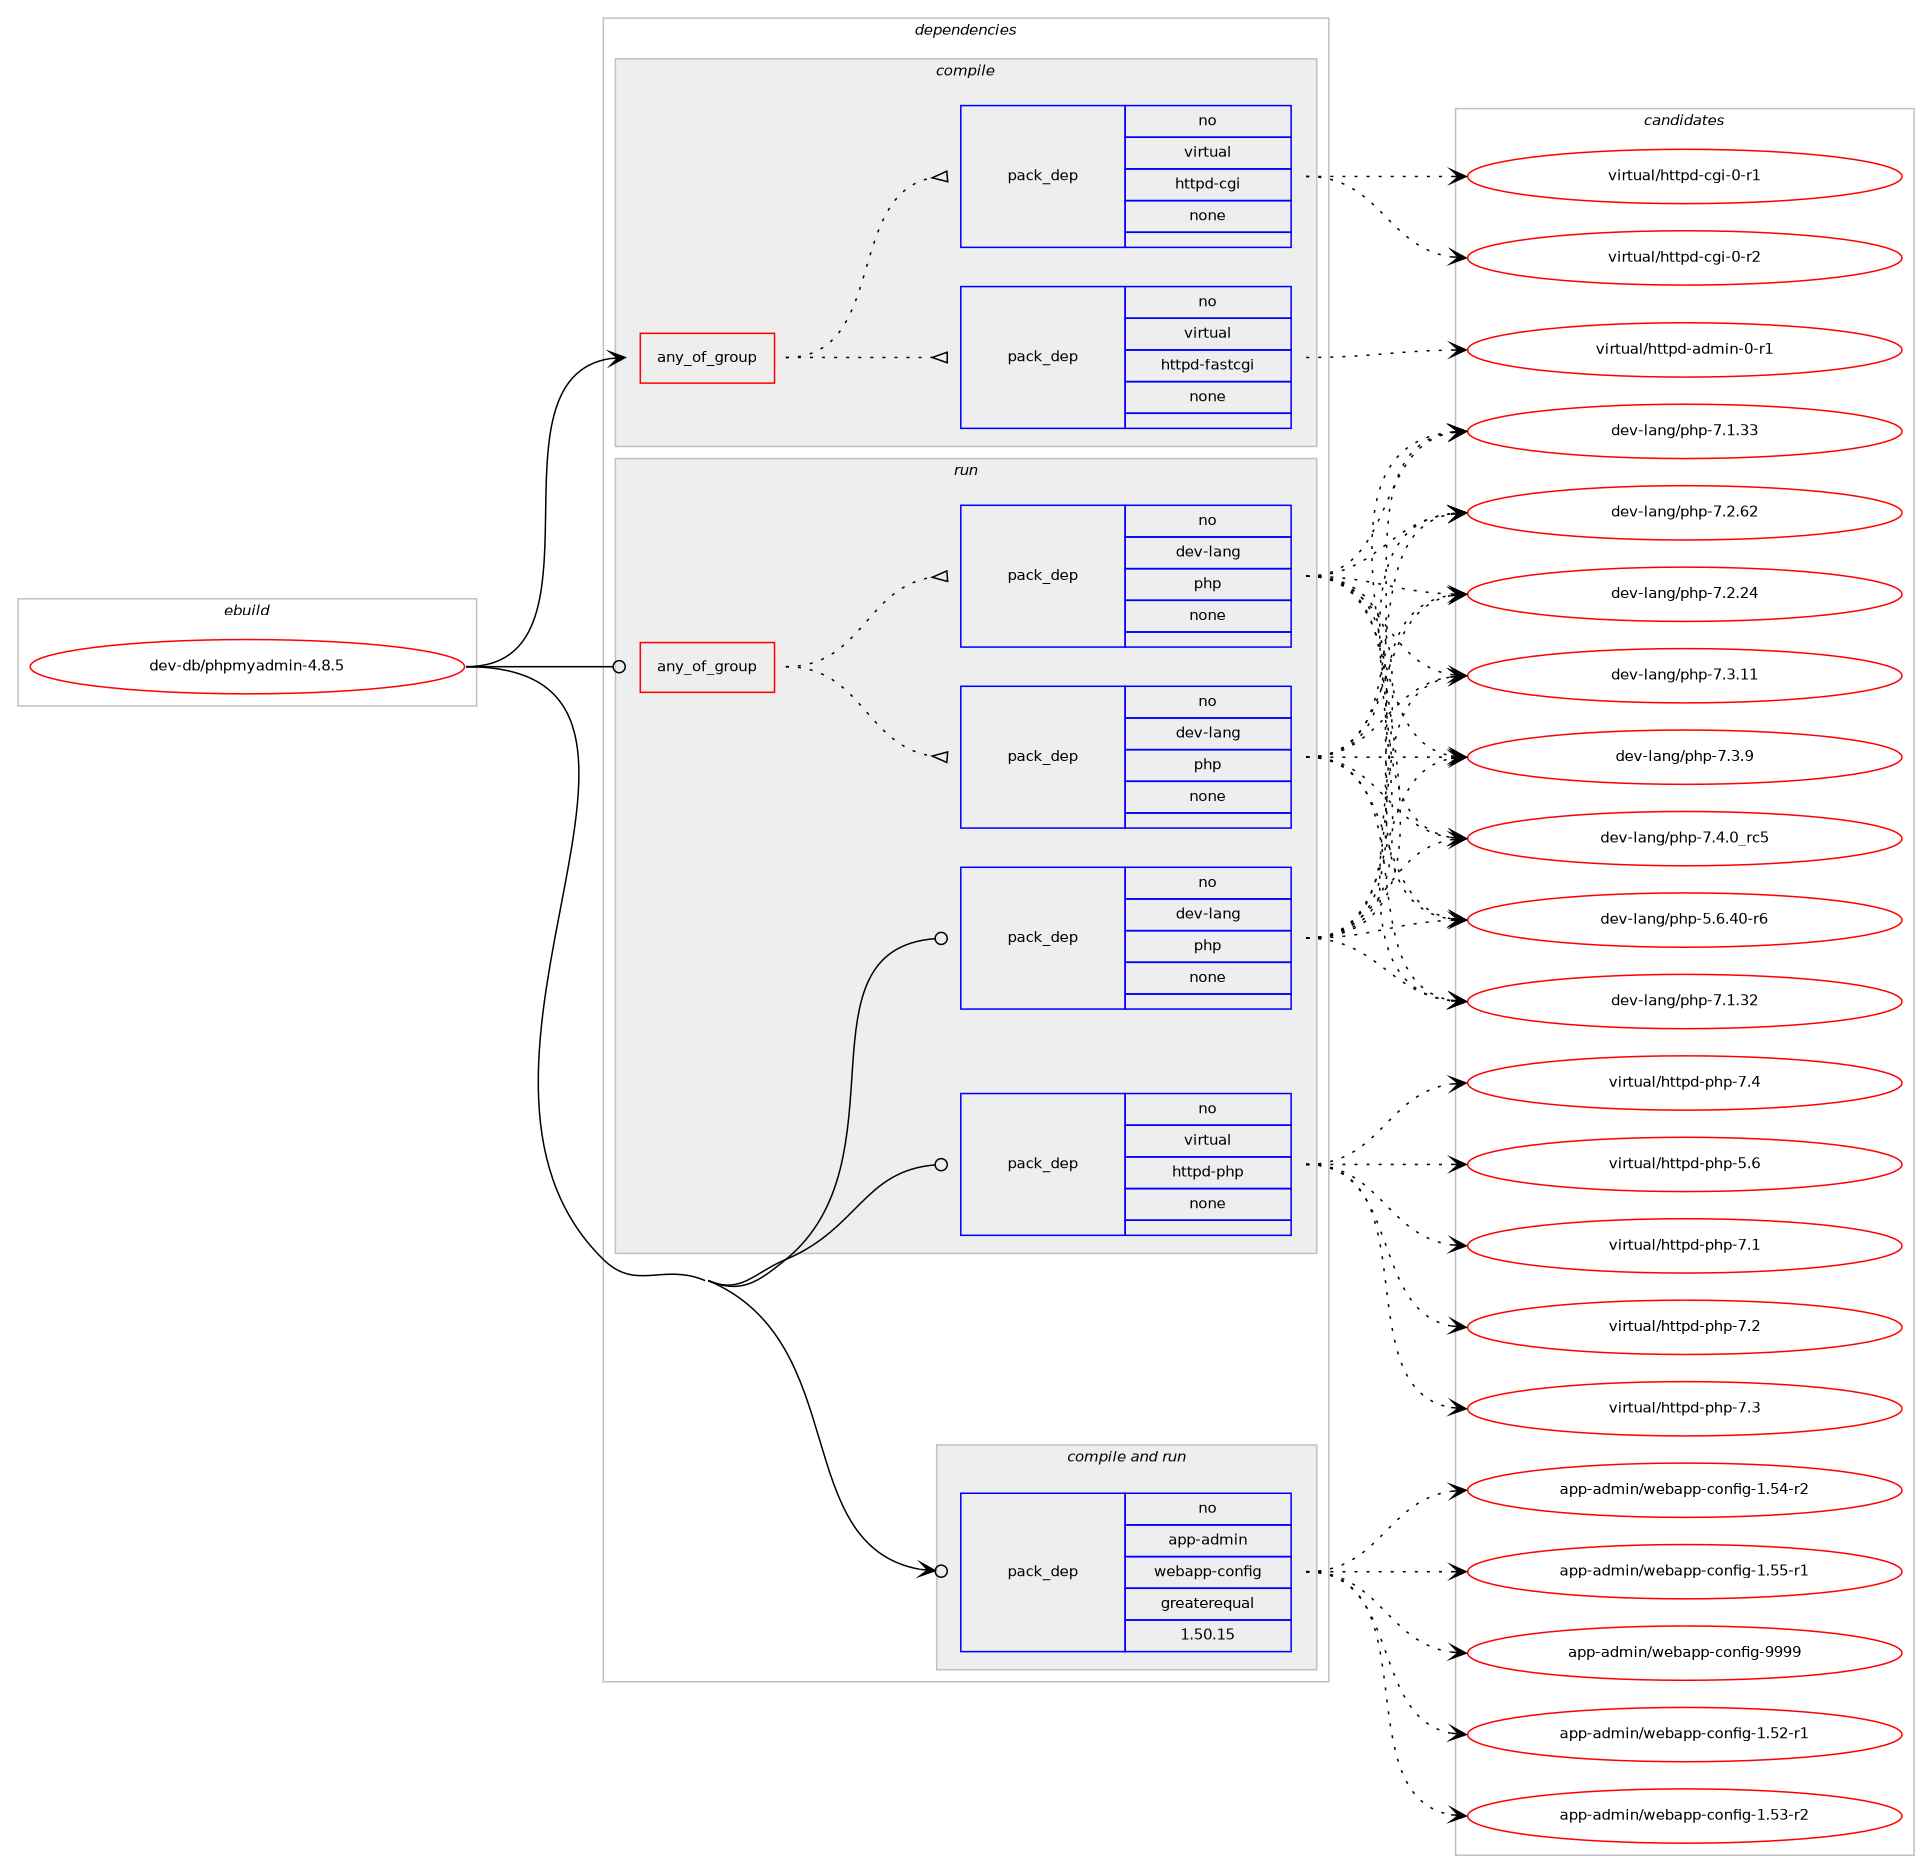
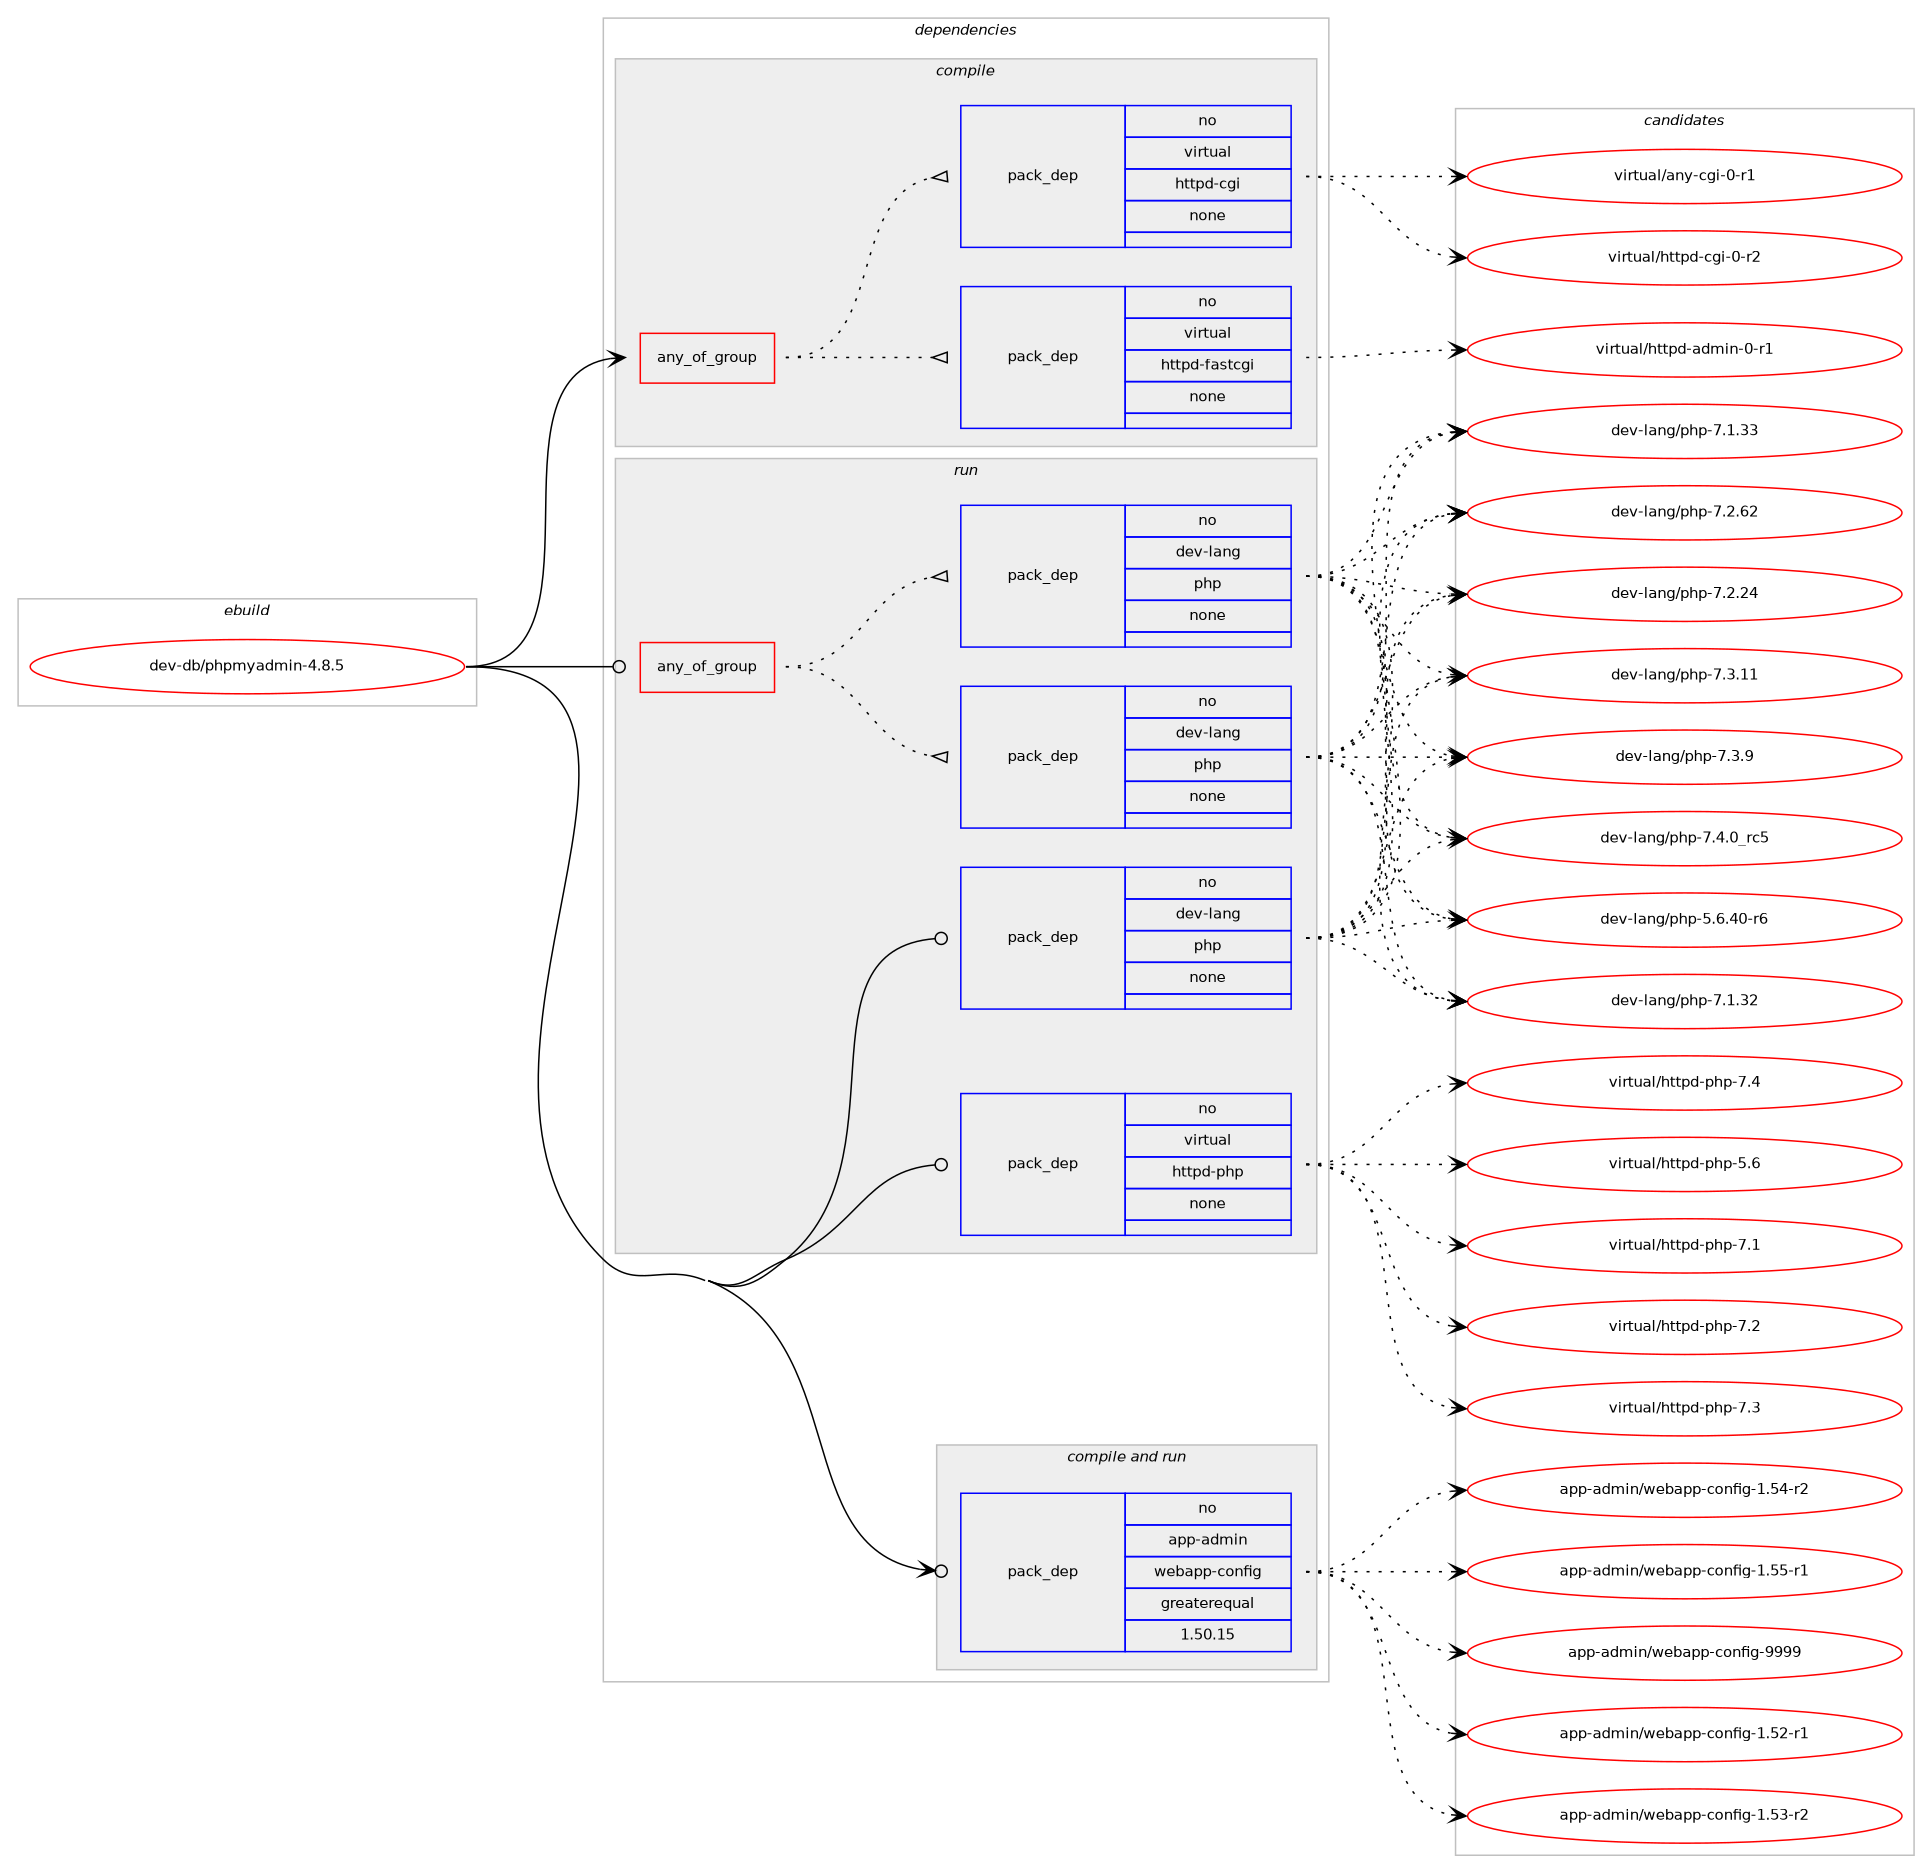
(1685, 176) -> (1685, 176)
